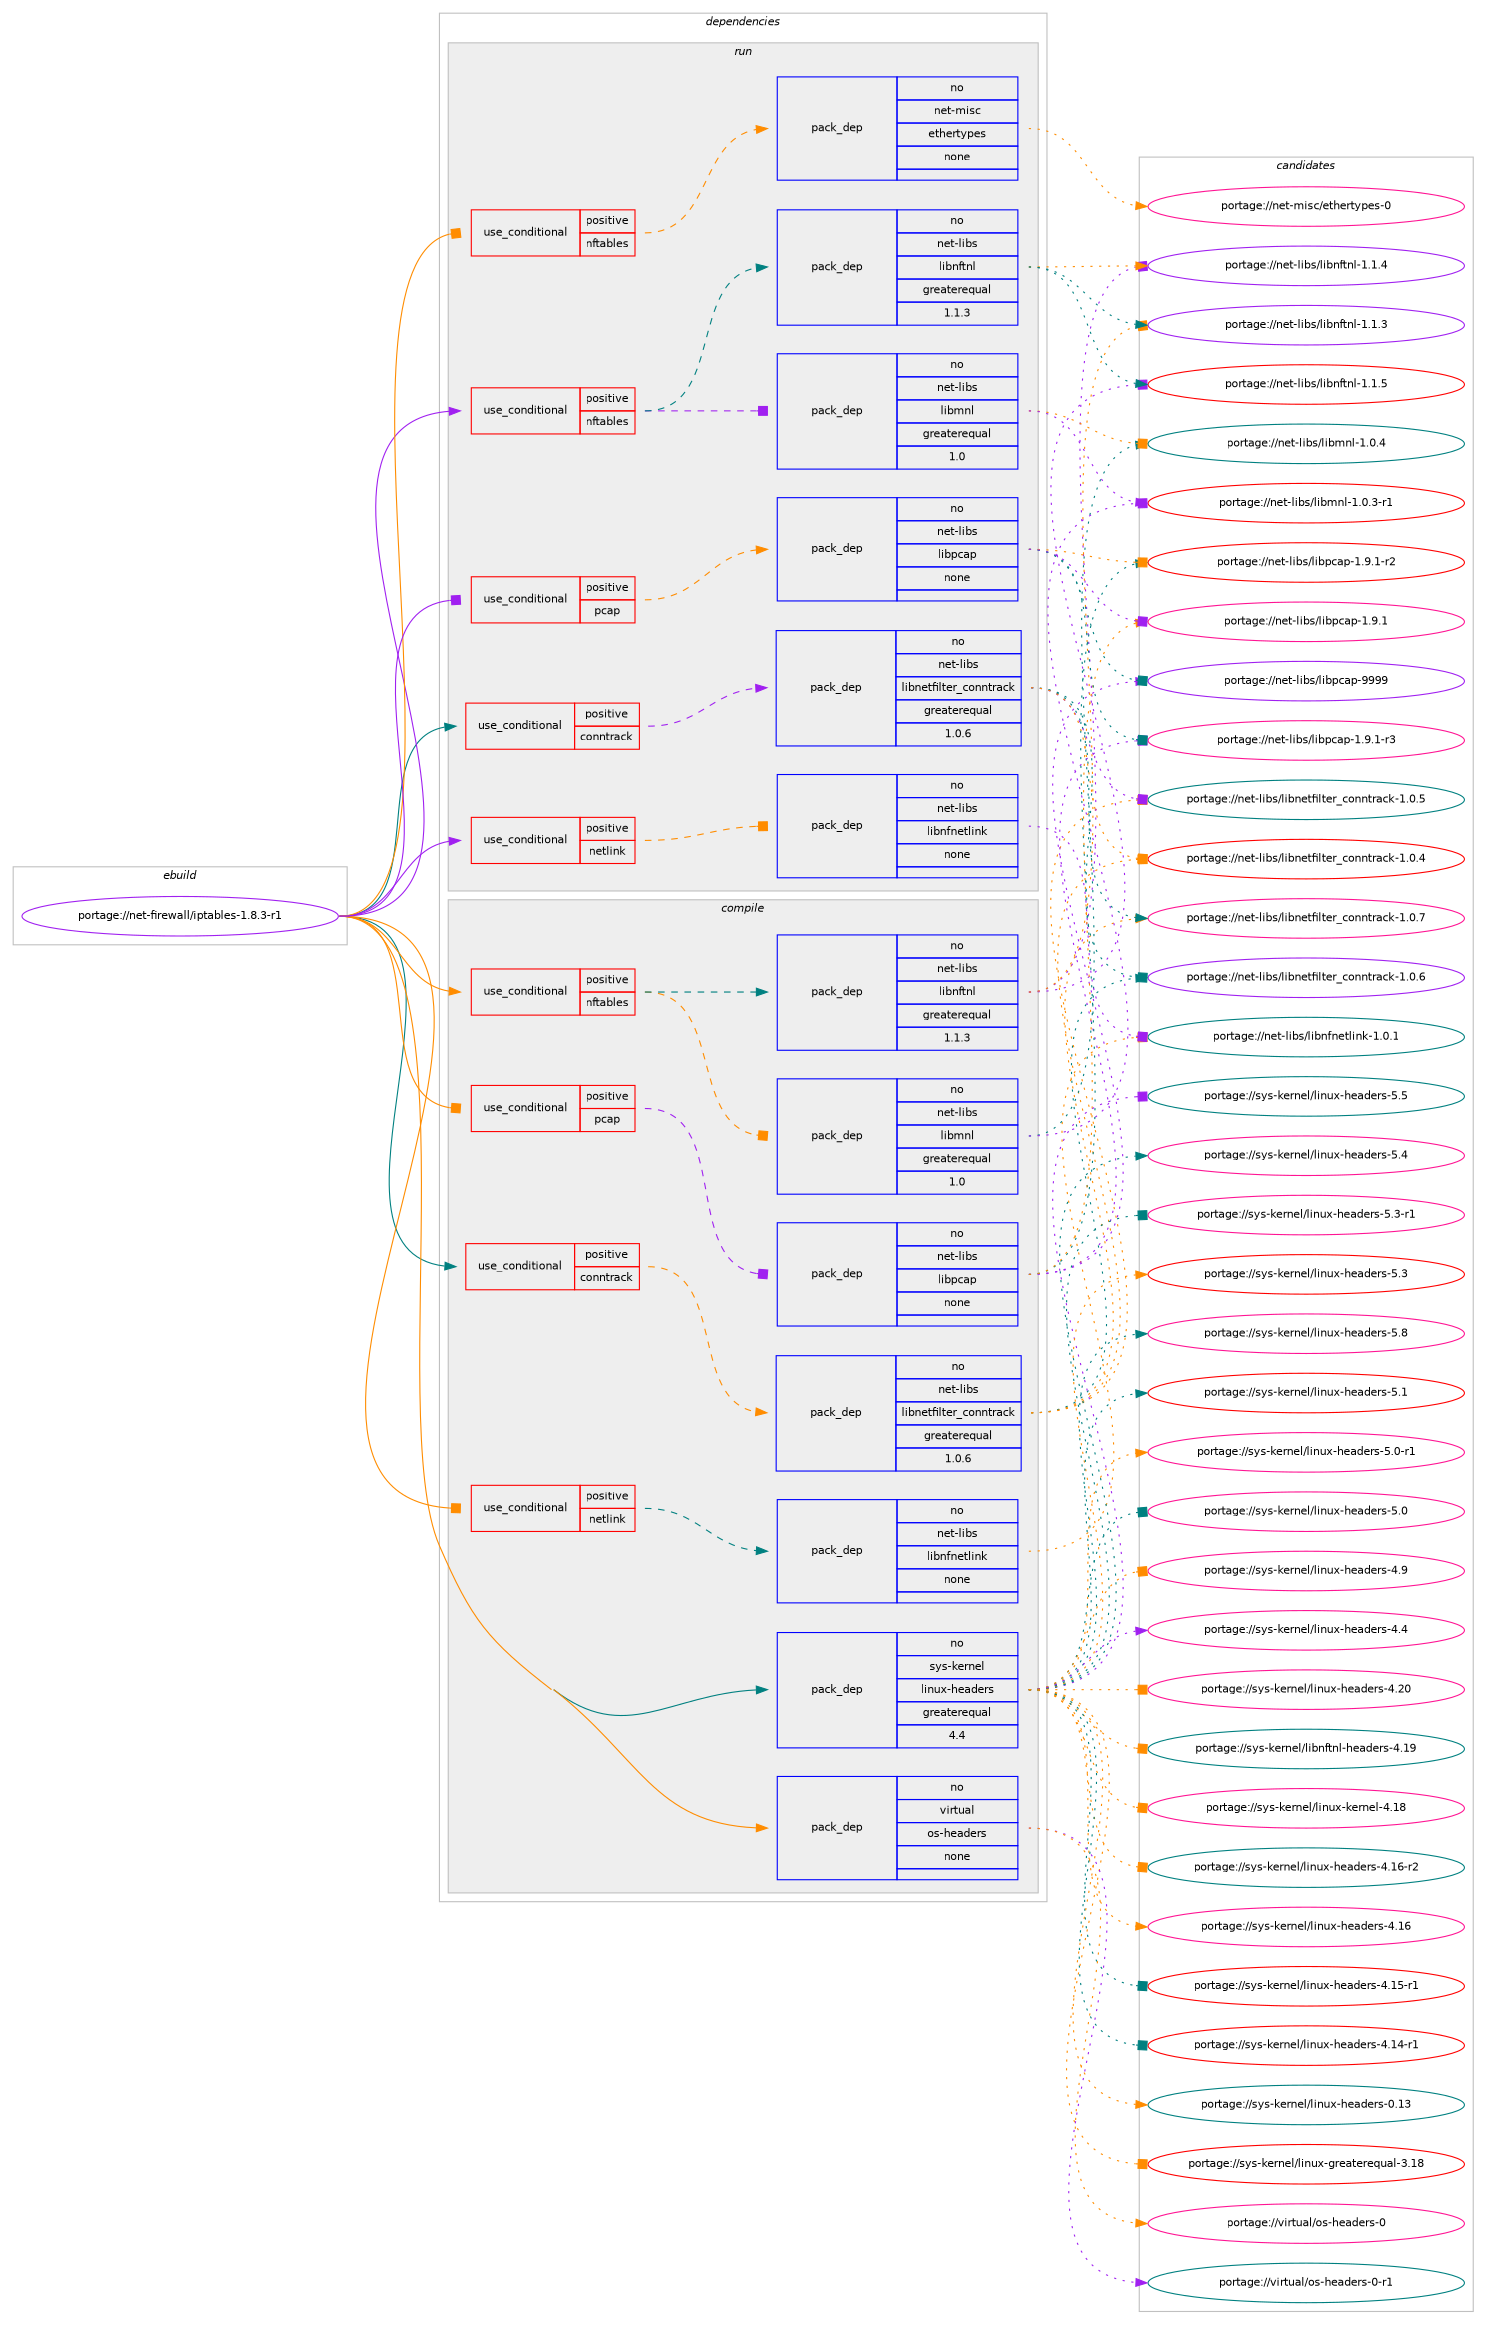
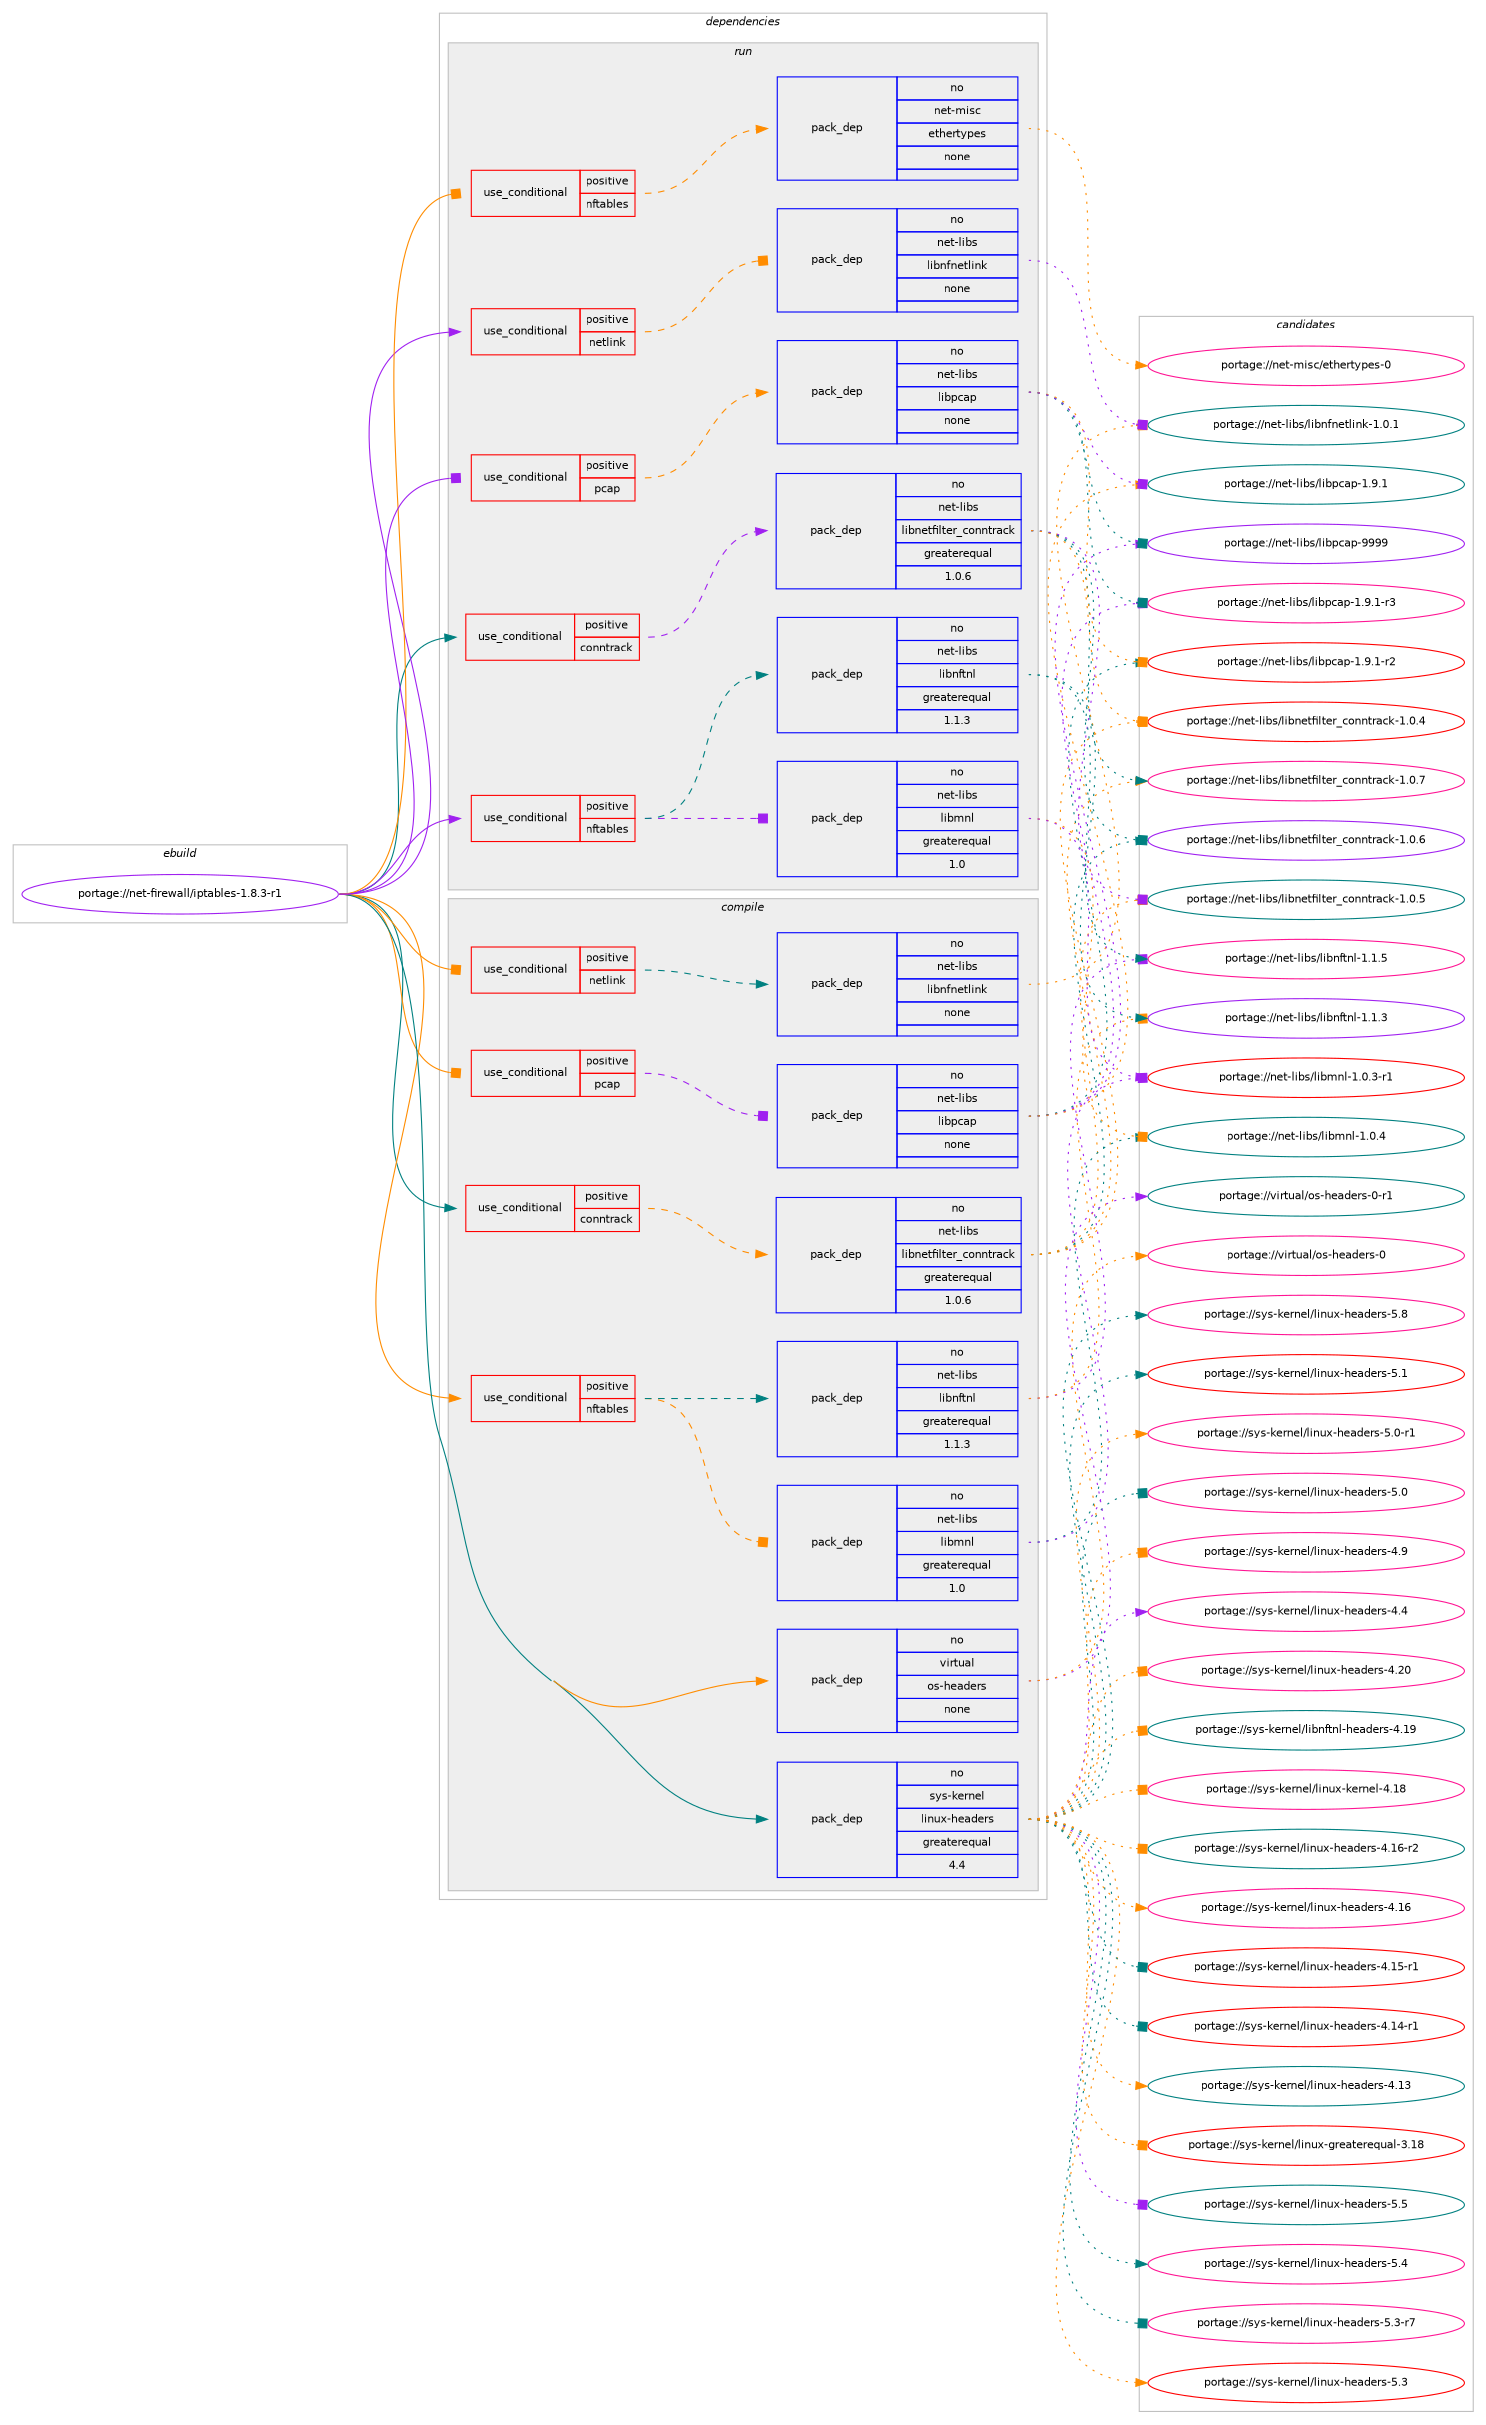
(1306, 266) -> none
(1306, 385) -> (1306, 959)
(1306, 622) -> (1306, 484)
(1306, 1215) -> (1306, 2324)
(1306, 2105) -> (1306, 2086)
